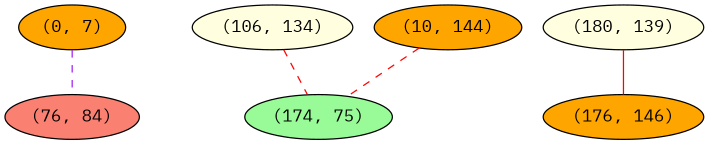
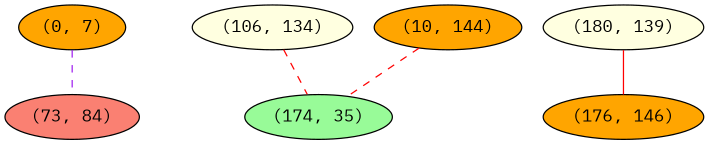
(72, 117) -> (72, 117)
(319, 117) -> (319, 117)
